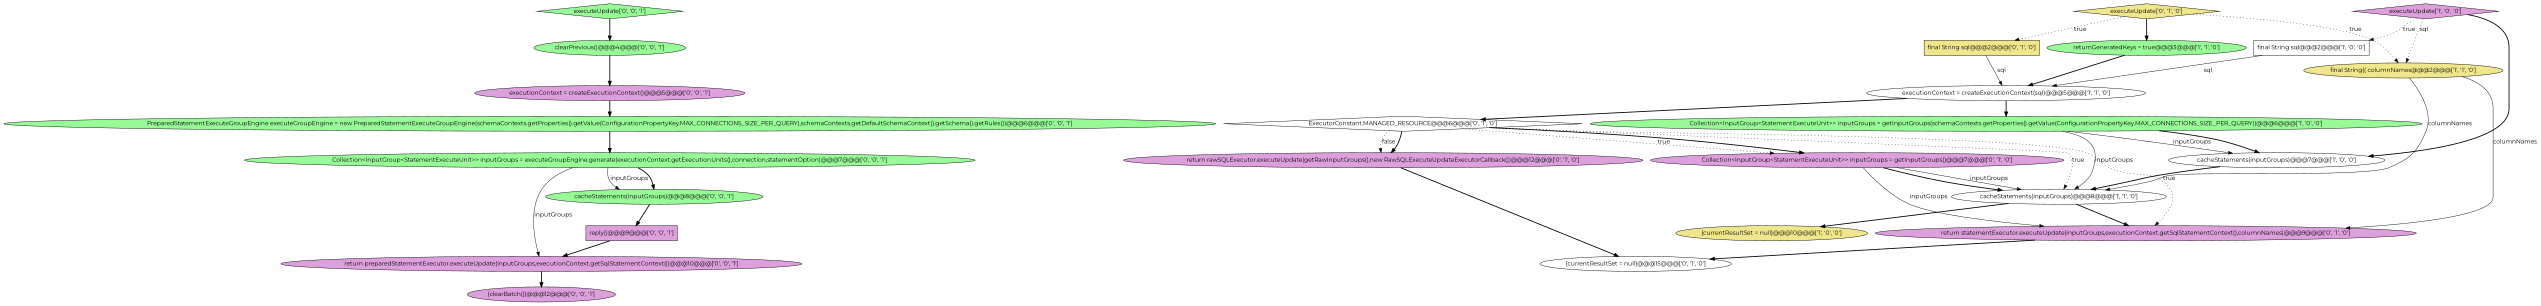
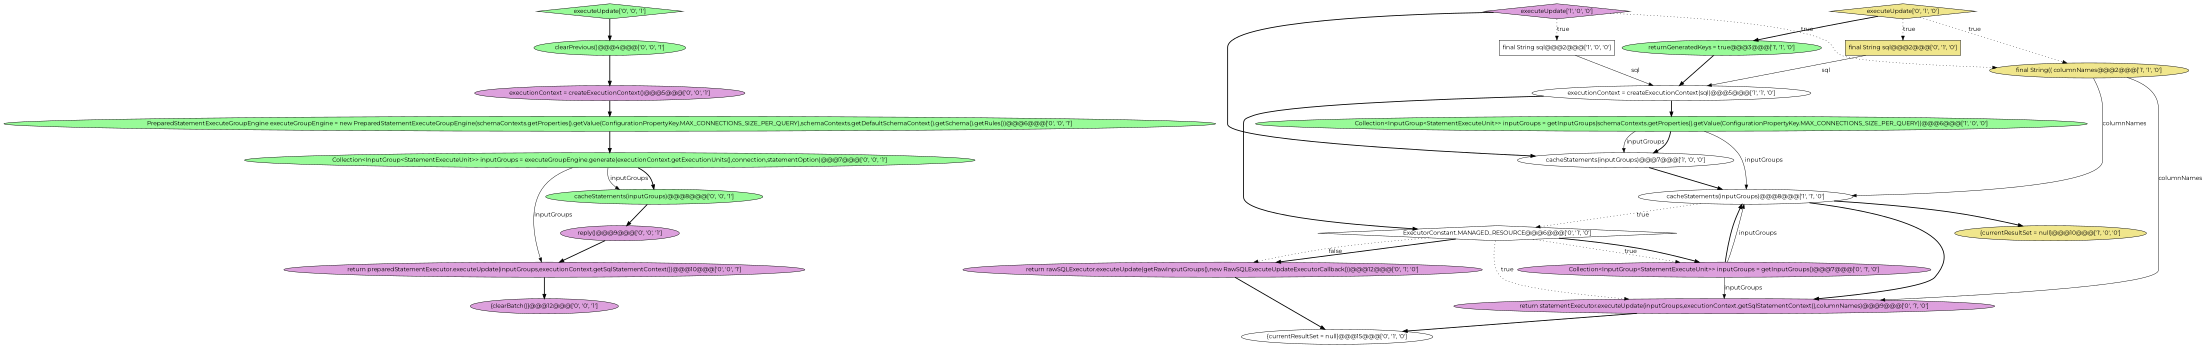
(2424, 30) -> (1807, 30)
(1796, 140) -> (1620, 215)
(632, 233) -> (620, 233)
